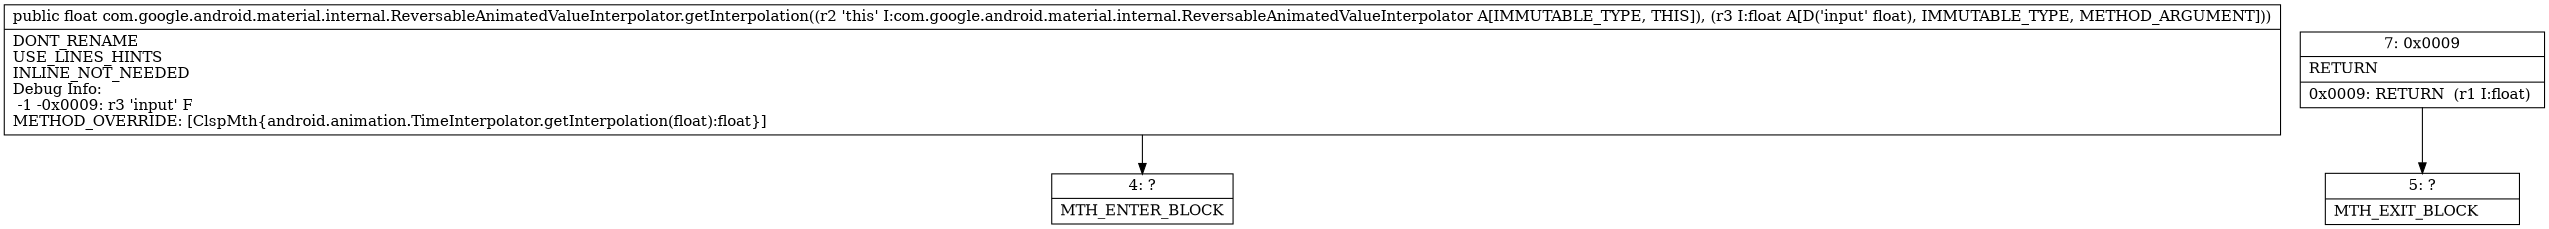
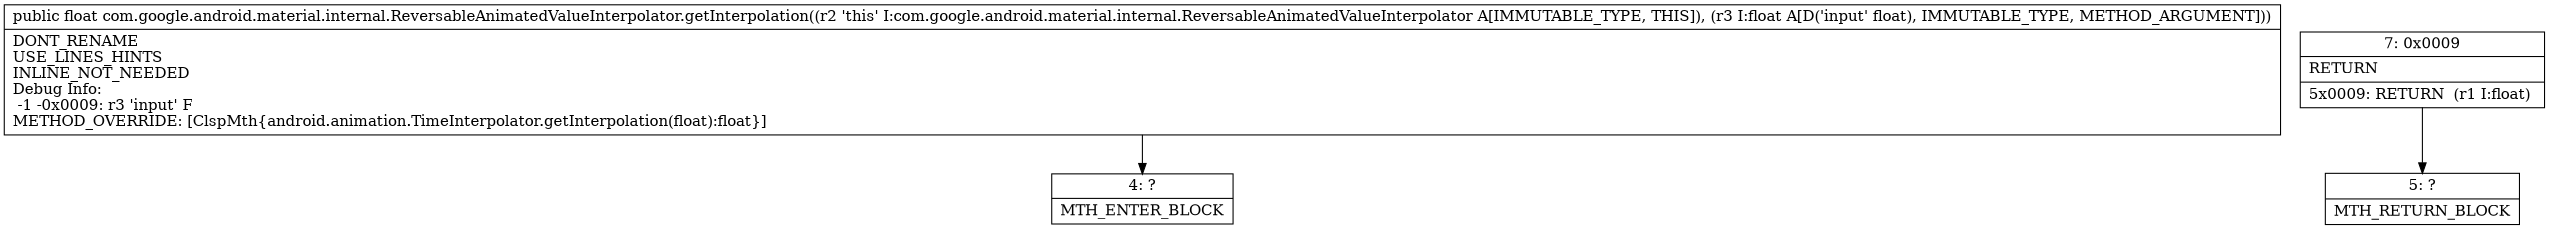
(2422, 94) -> (2422, 94)
(2406, 211) -> (2422, 211)
